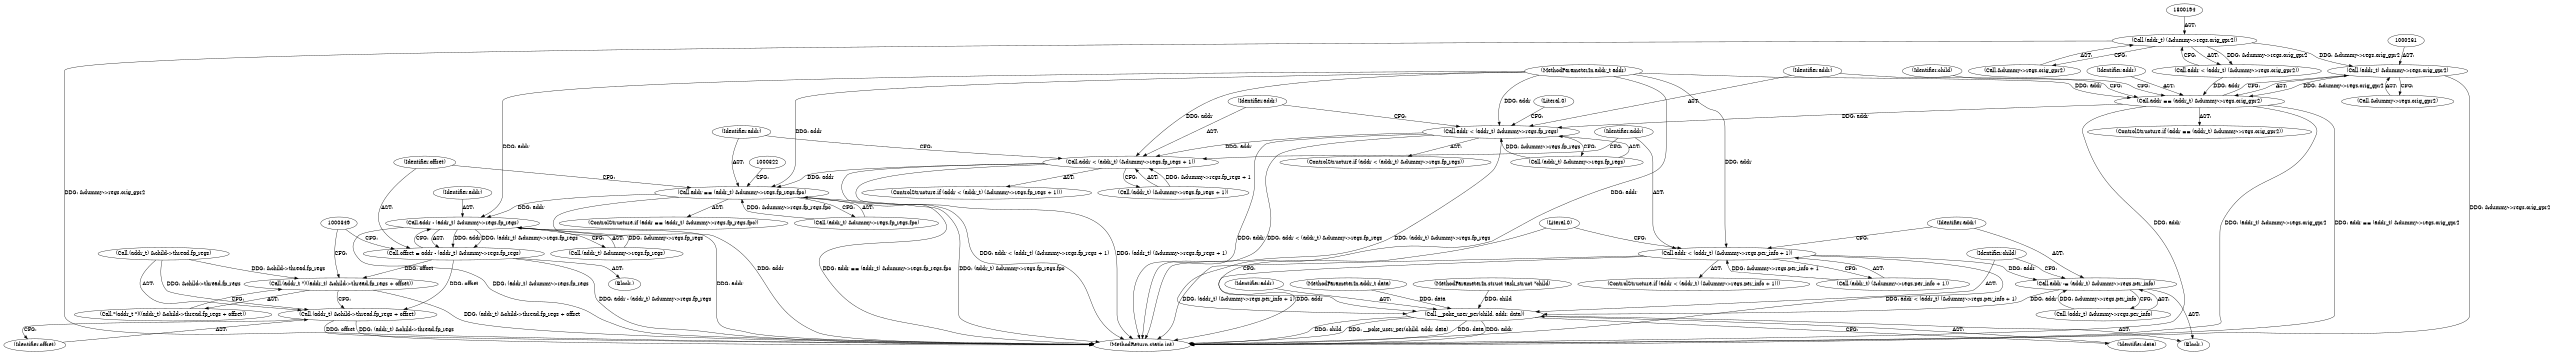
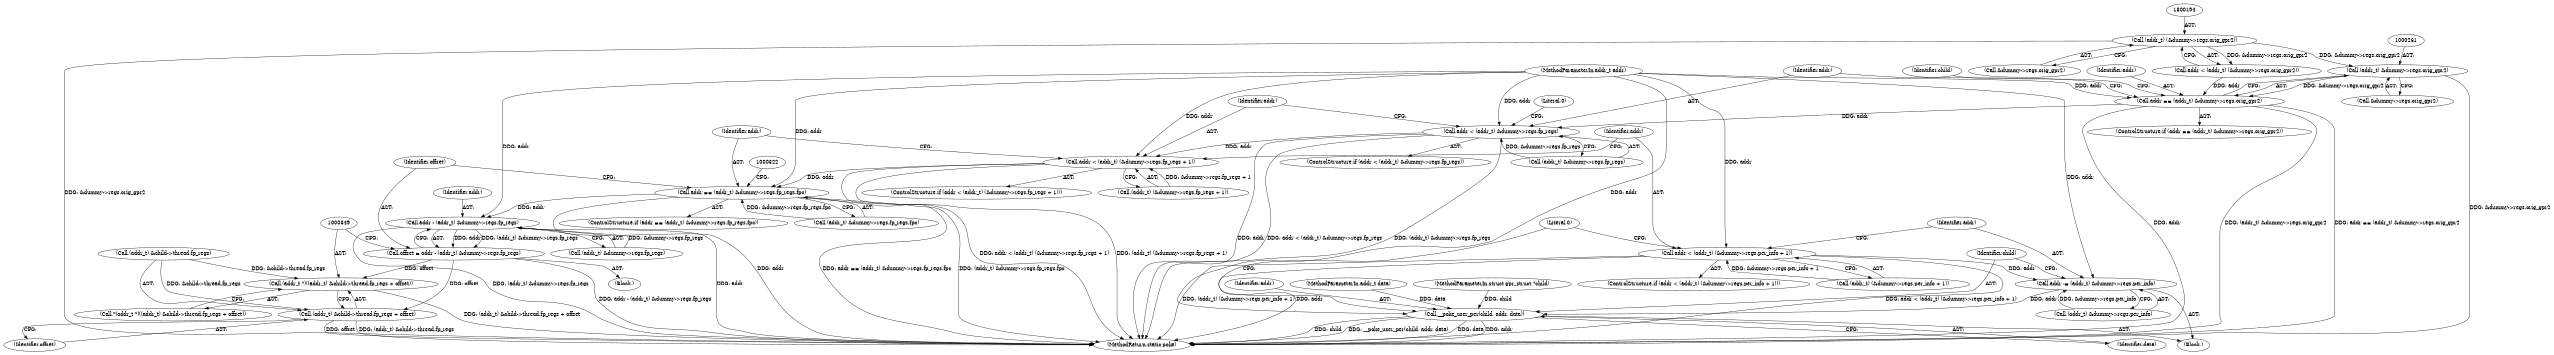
none -> (1940, 88)
(342, 254) -> (342, 254)
(1492, 284) -> (1492, 284)
none -> (354, 300)
(1142, 345) -> (1142, 345)
